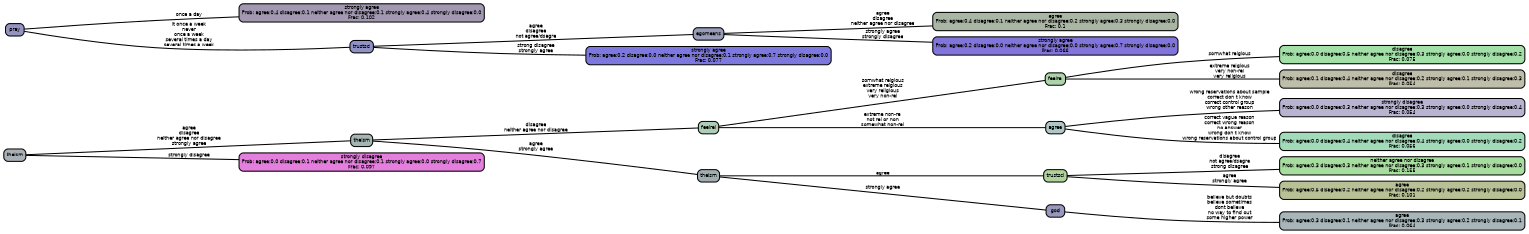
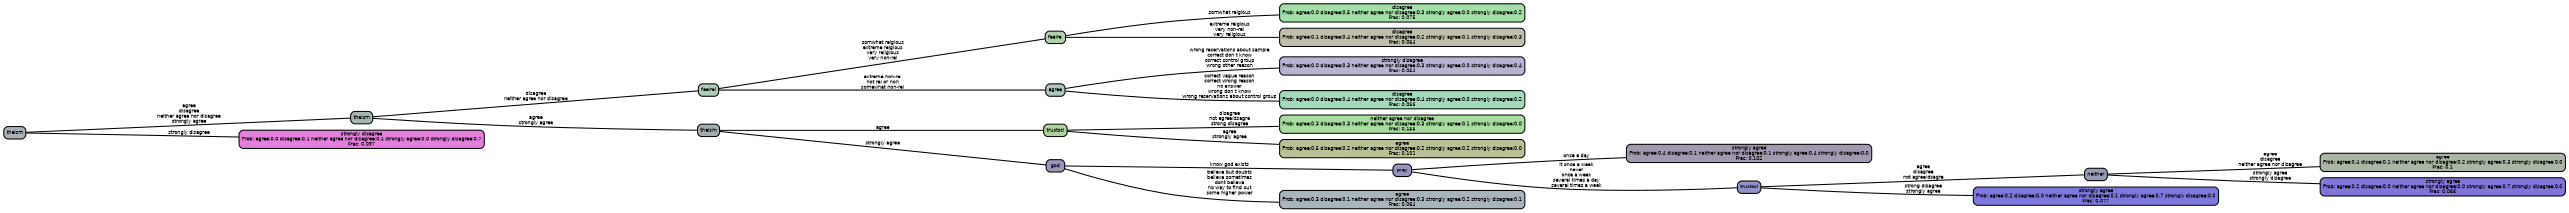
(709, 34) -> (2096, 174)
none -> (1229, 168)
